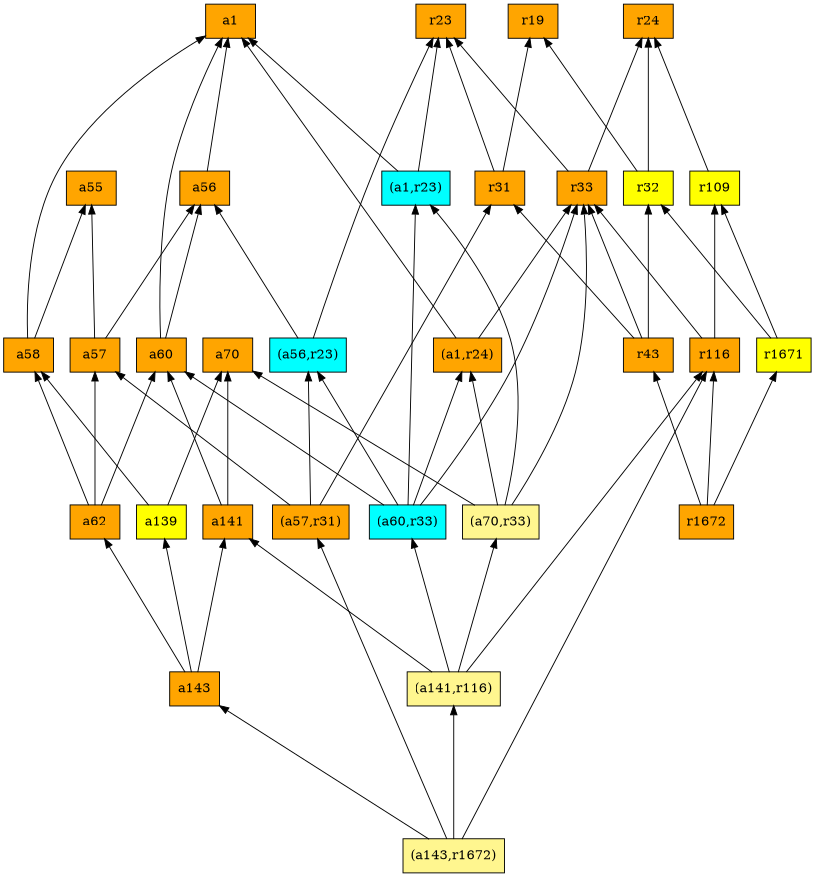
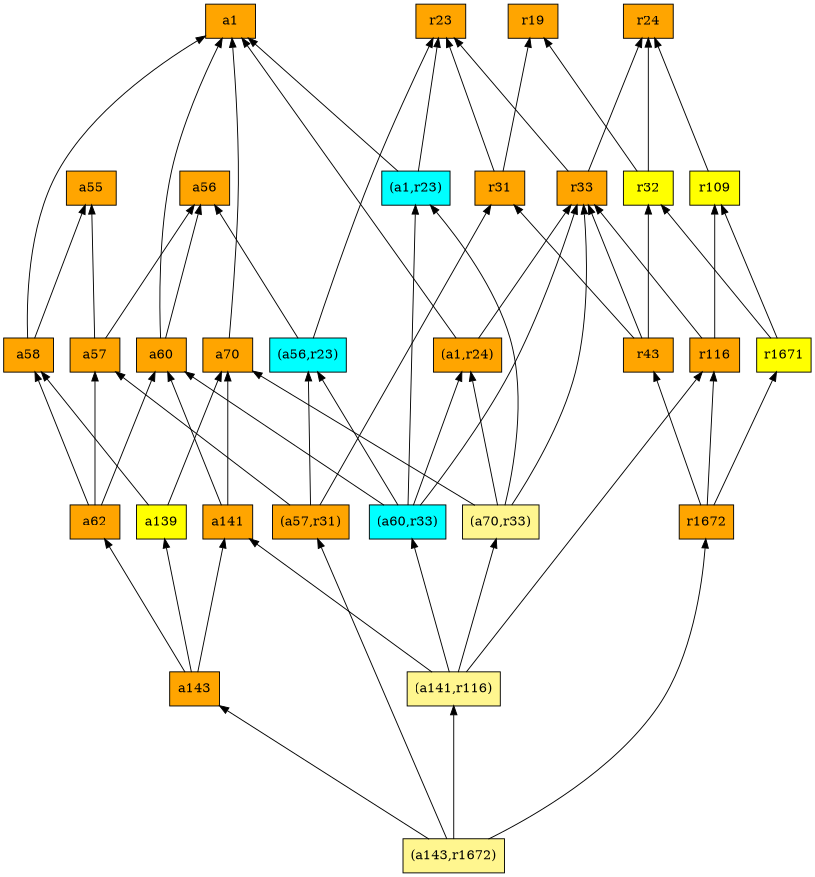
(217, 109) -> (238, 193)
(582, 610) -> (643, 726)
